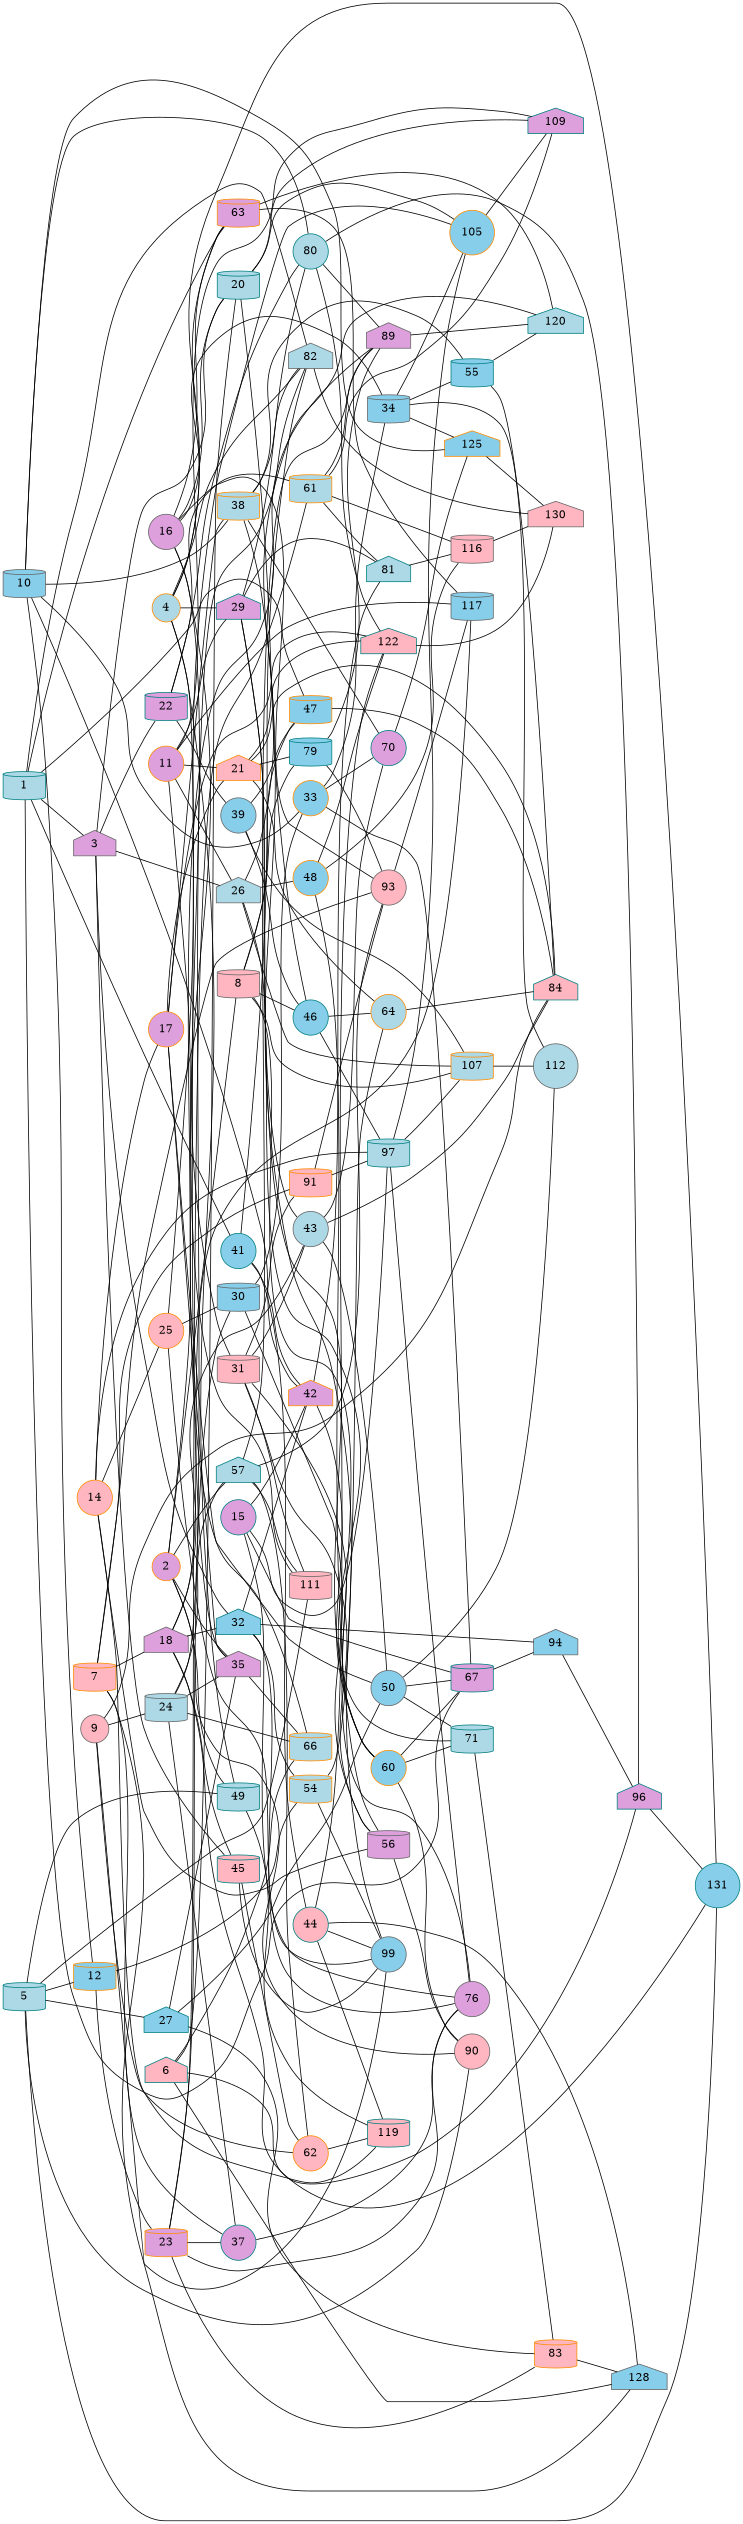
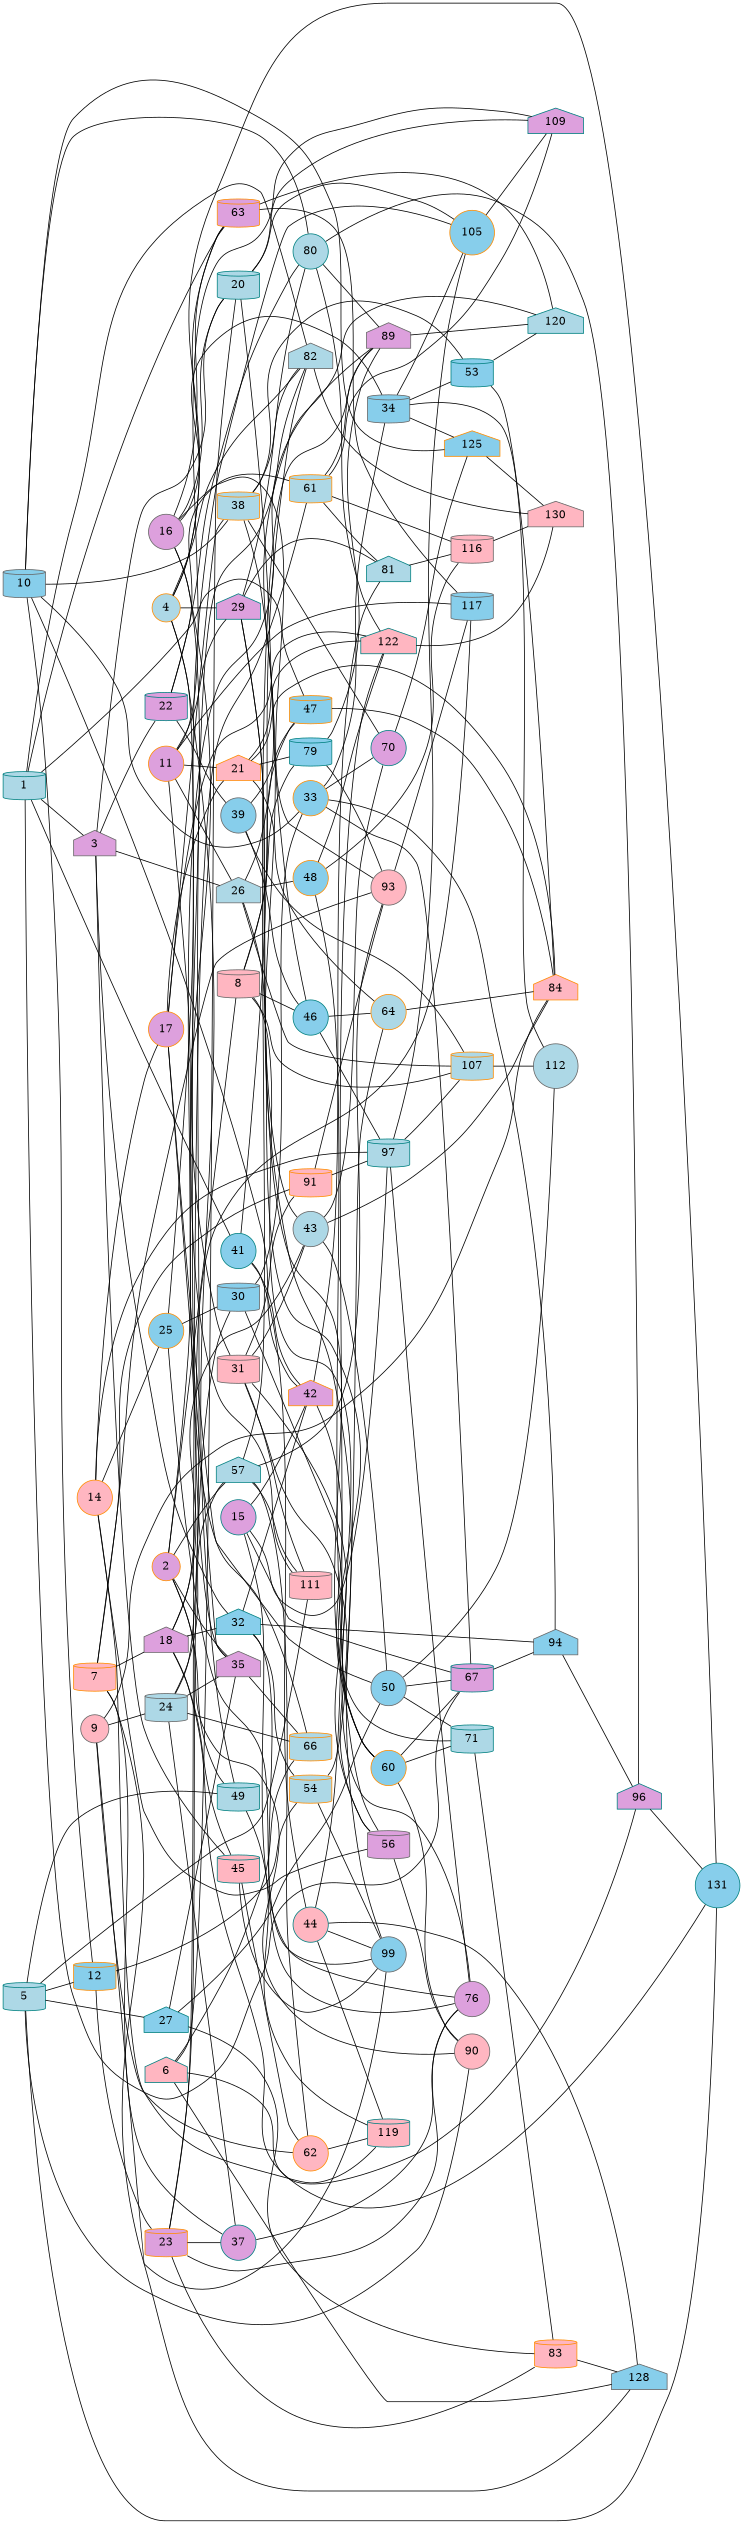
(472, 373) -> (472, 373)
(556, 989) -> (556, 989)
none -> (524, 1173)
(166, 1331) -> (166, 1331)
